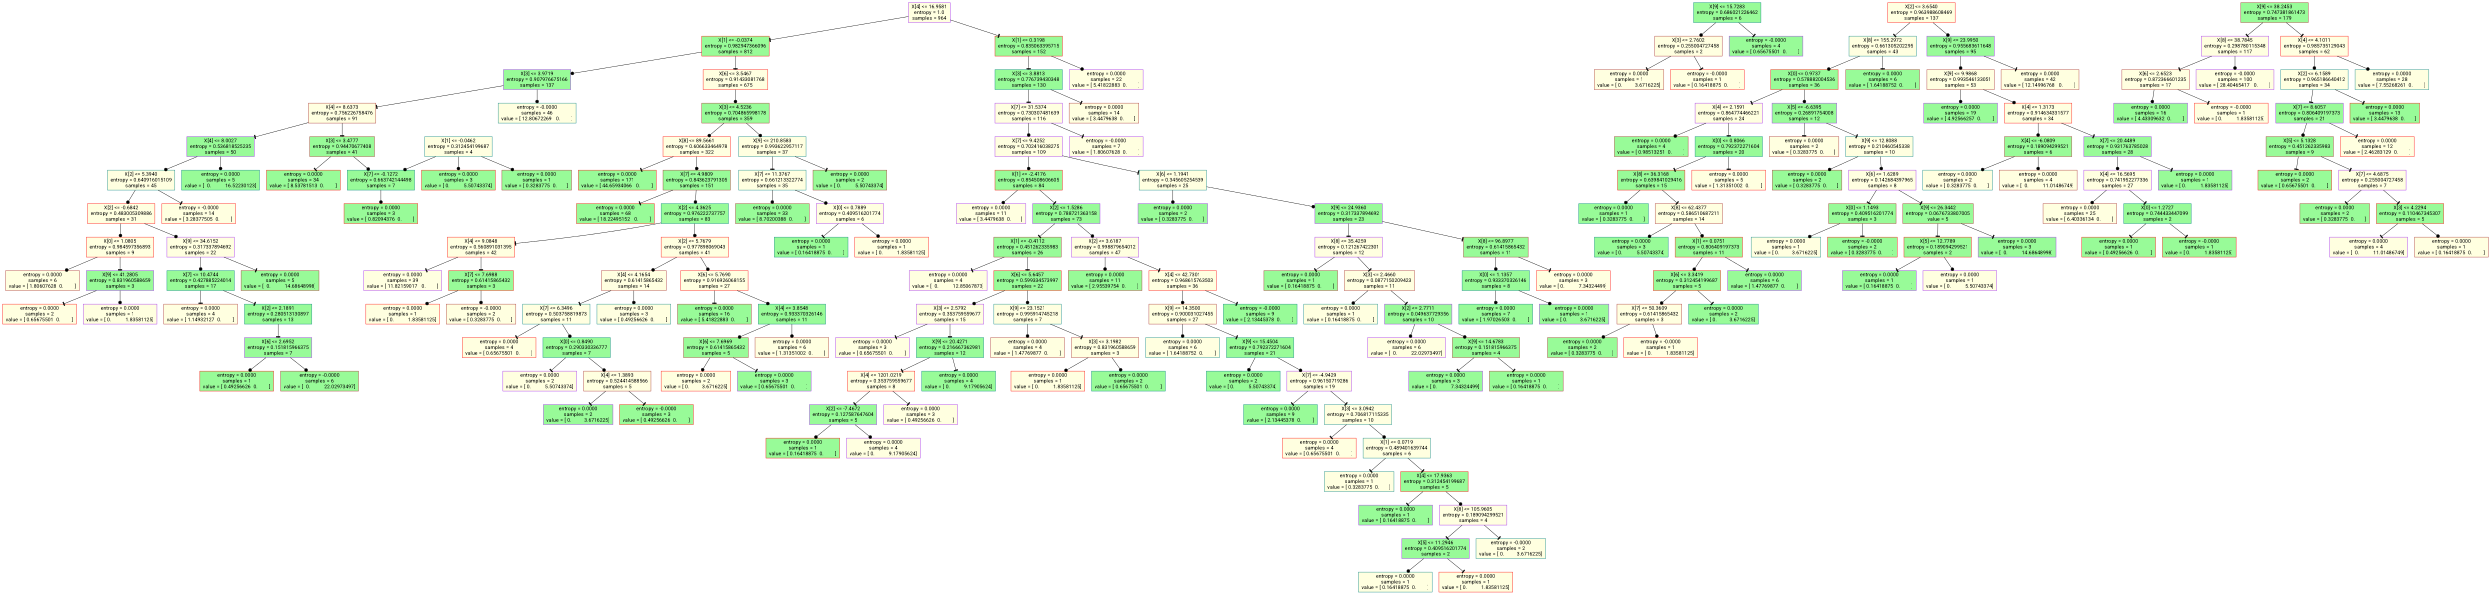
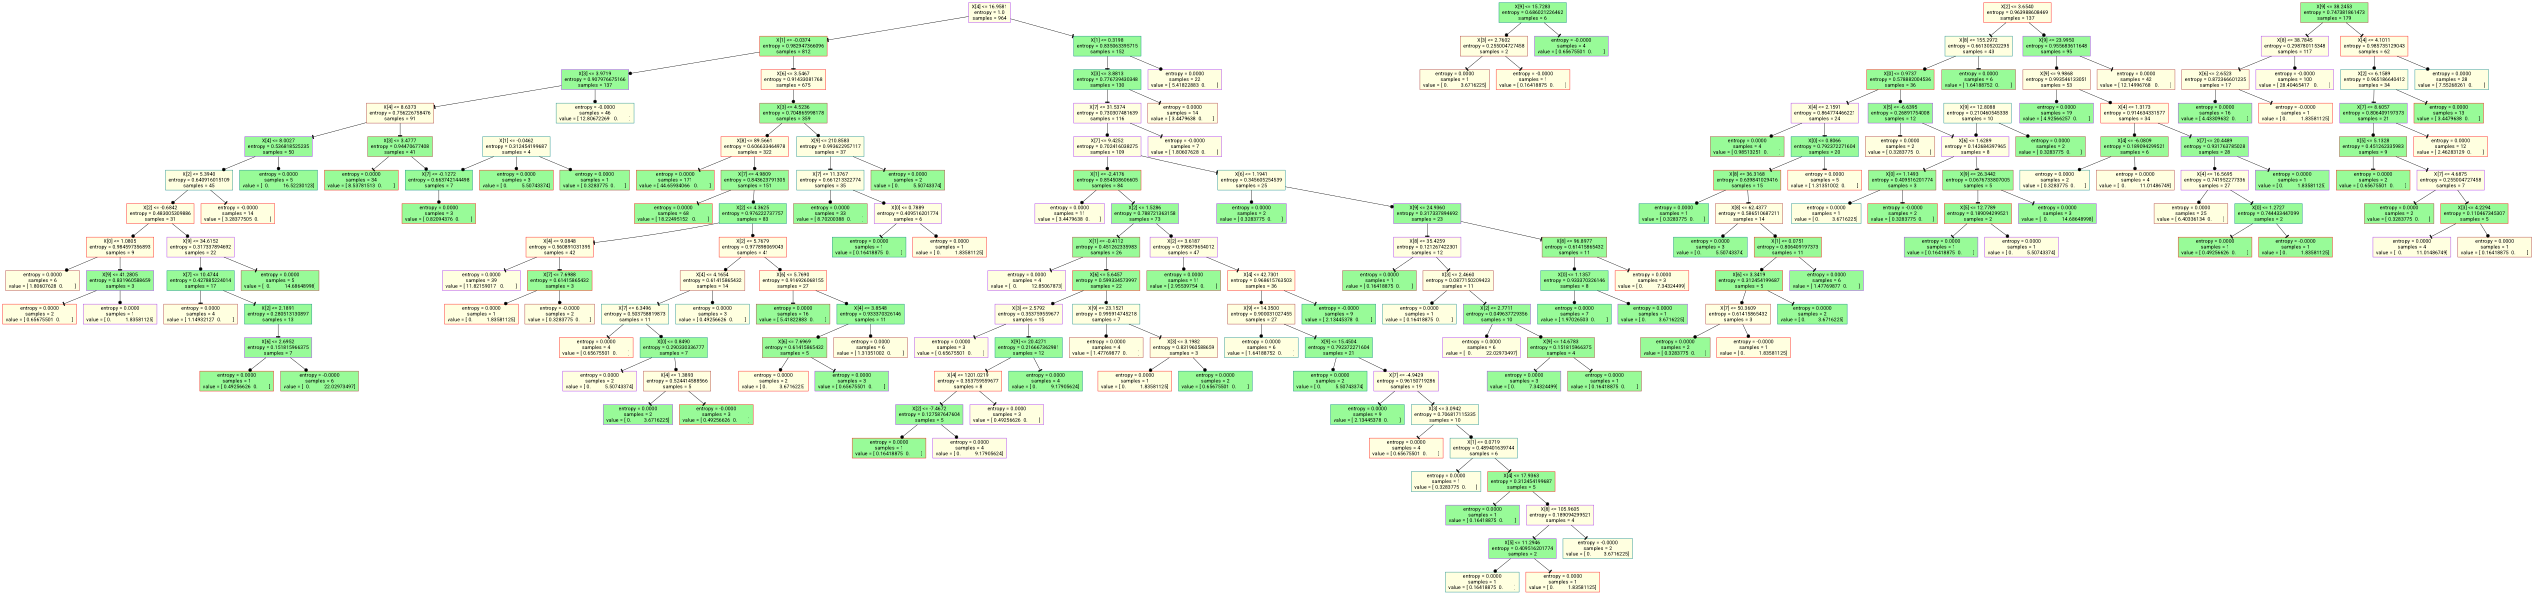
(1029, 46) -> (1107, 46)
(1841, 129) -> (1937, 129)
(1938, 214) -> (1978, 180)
